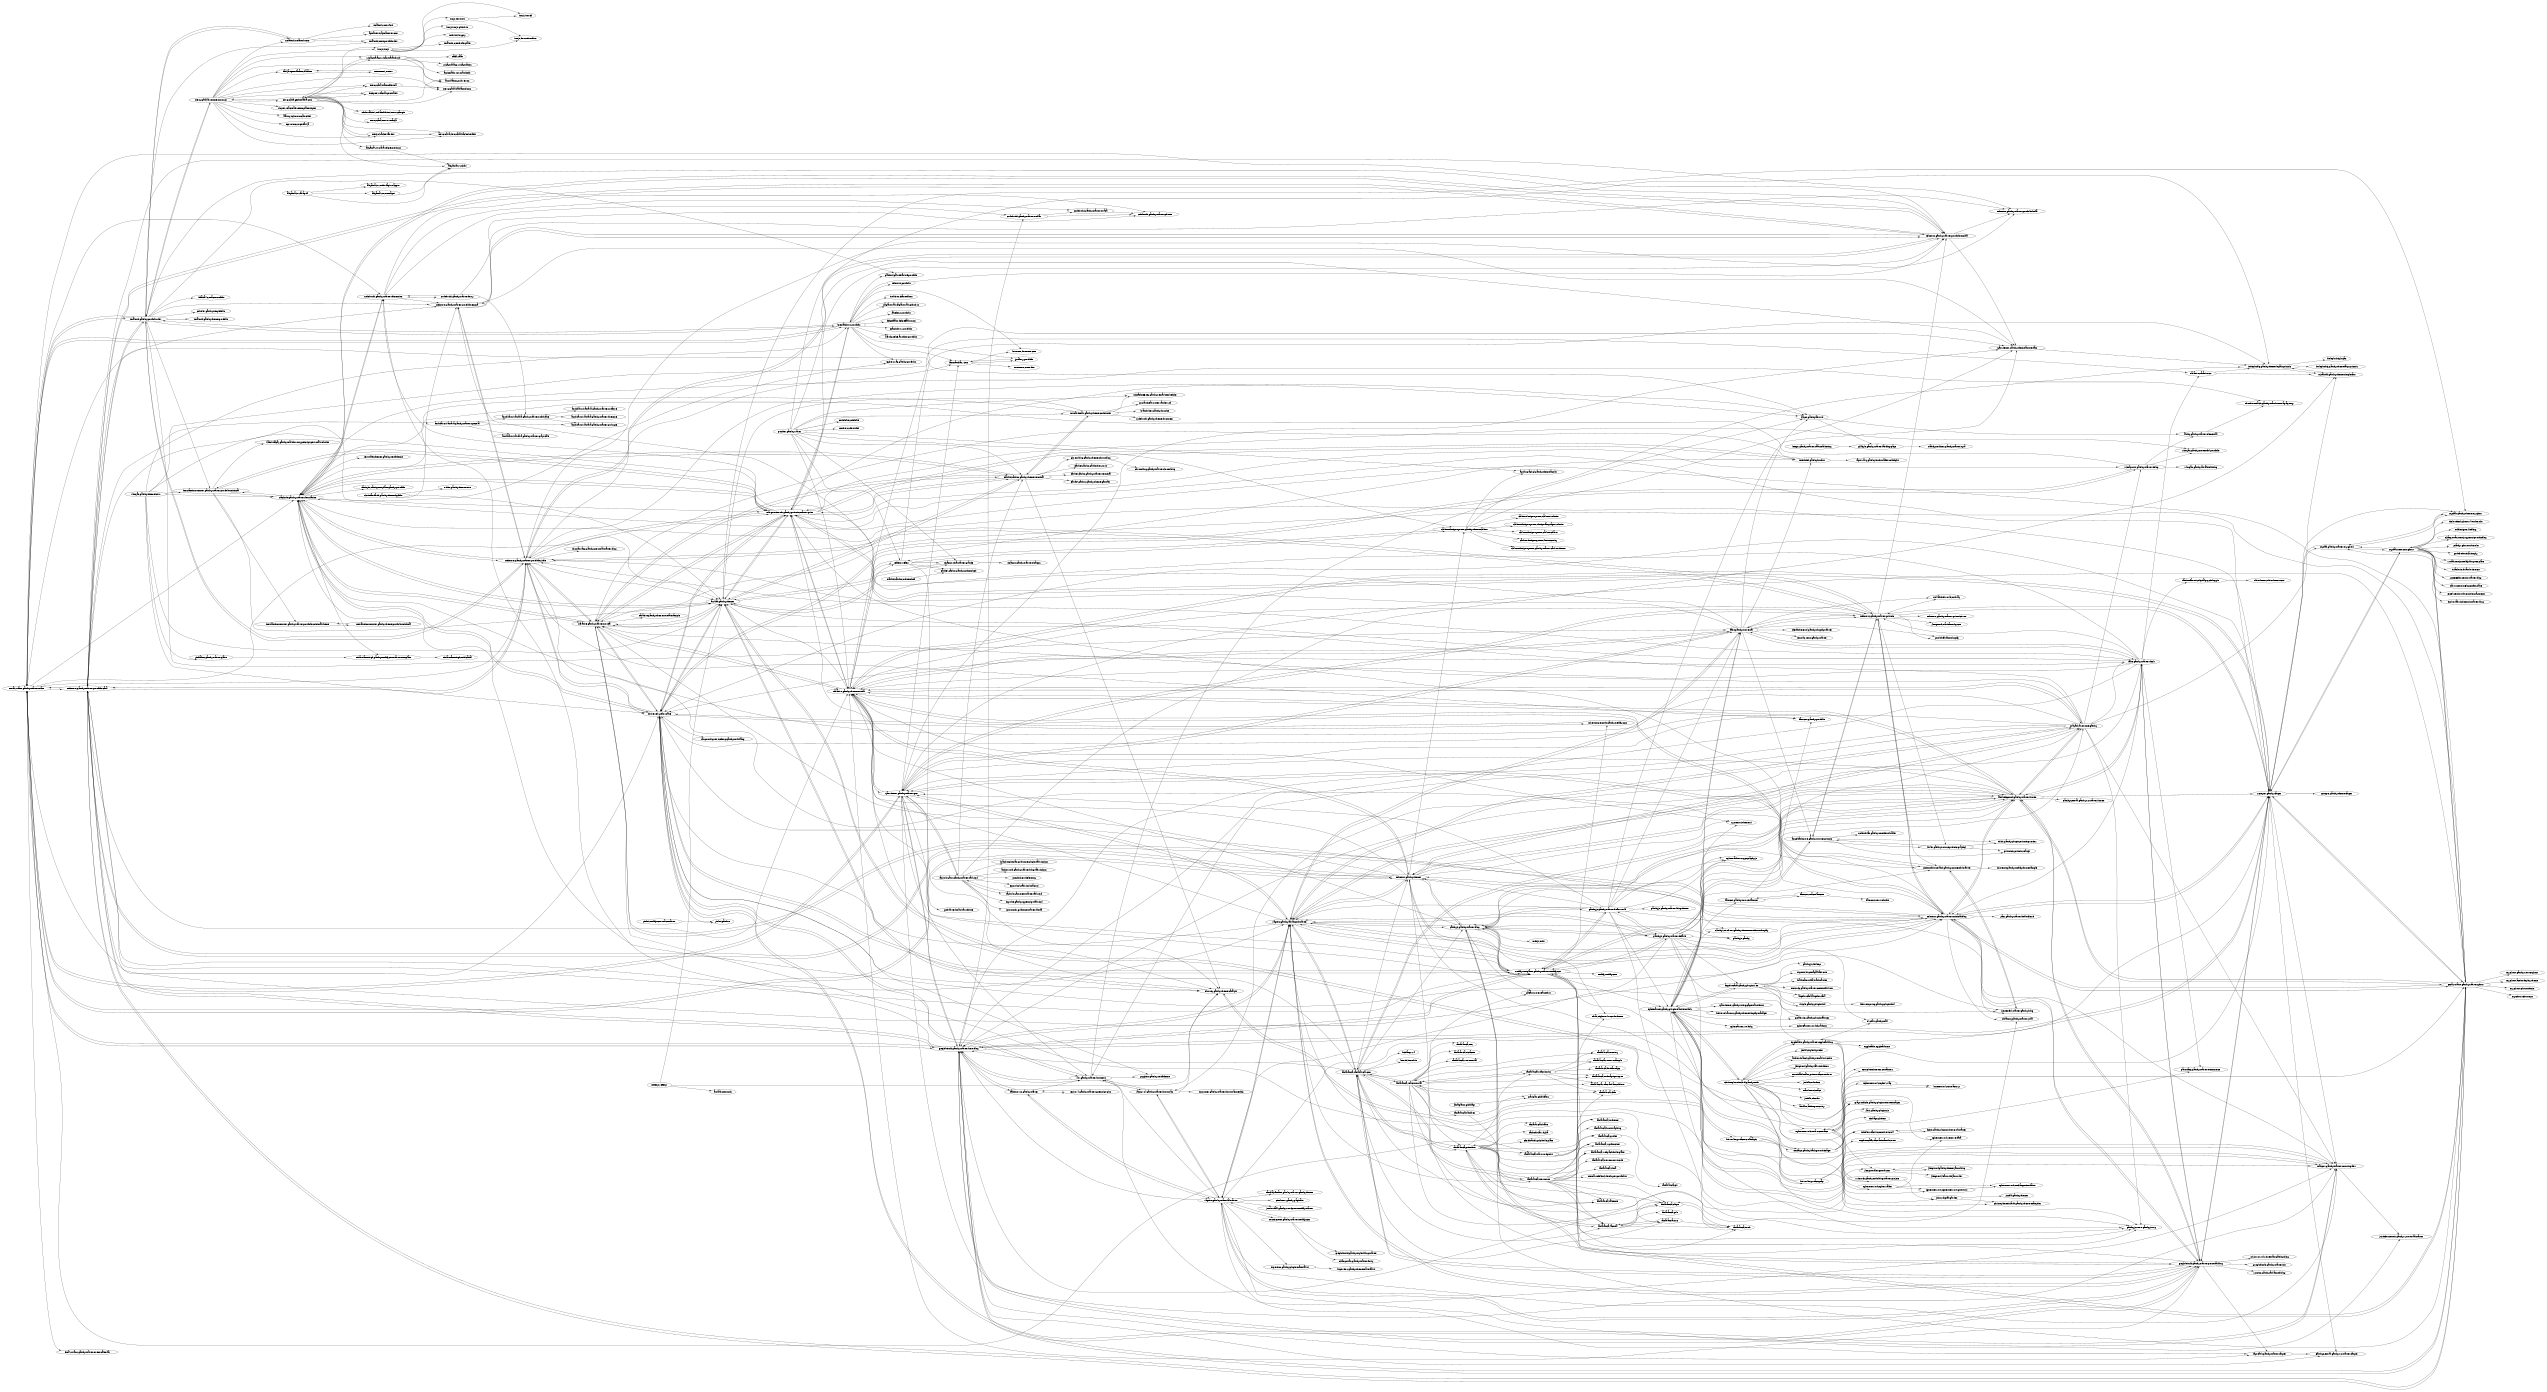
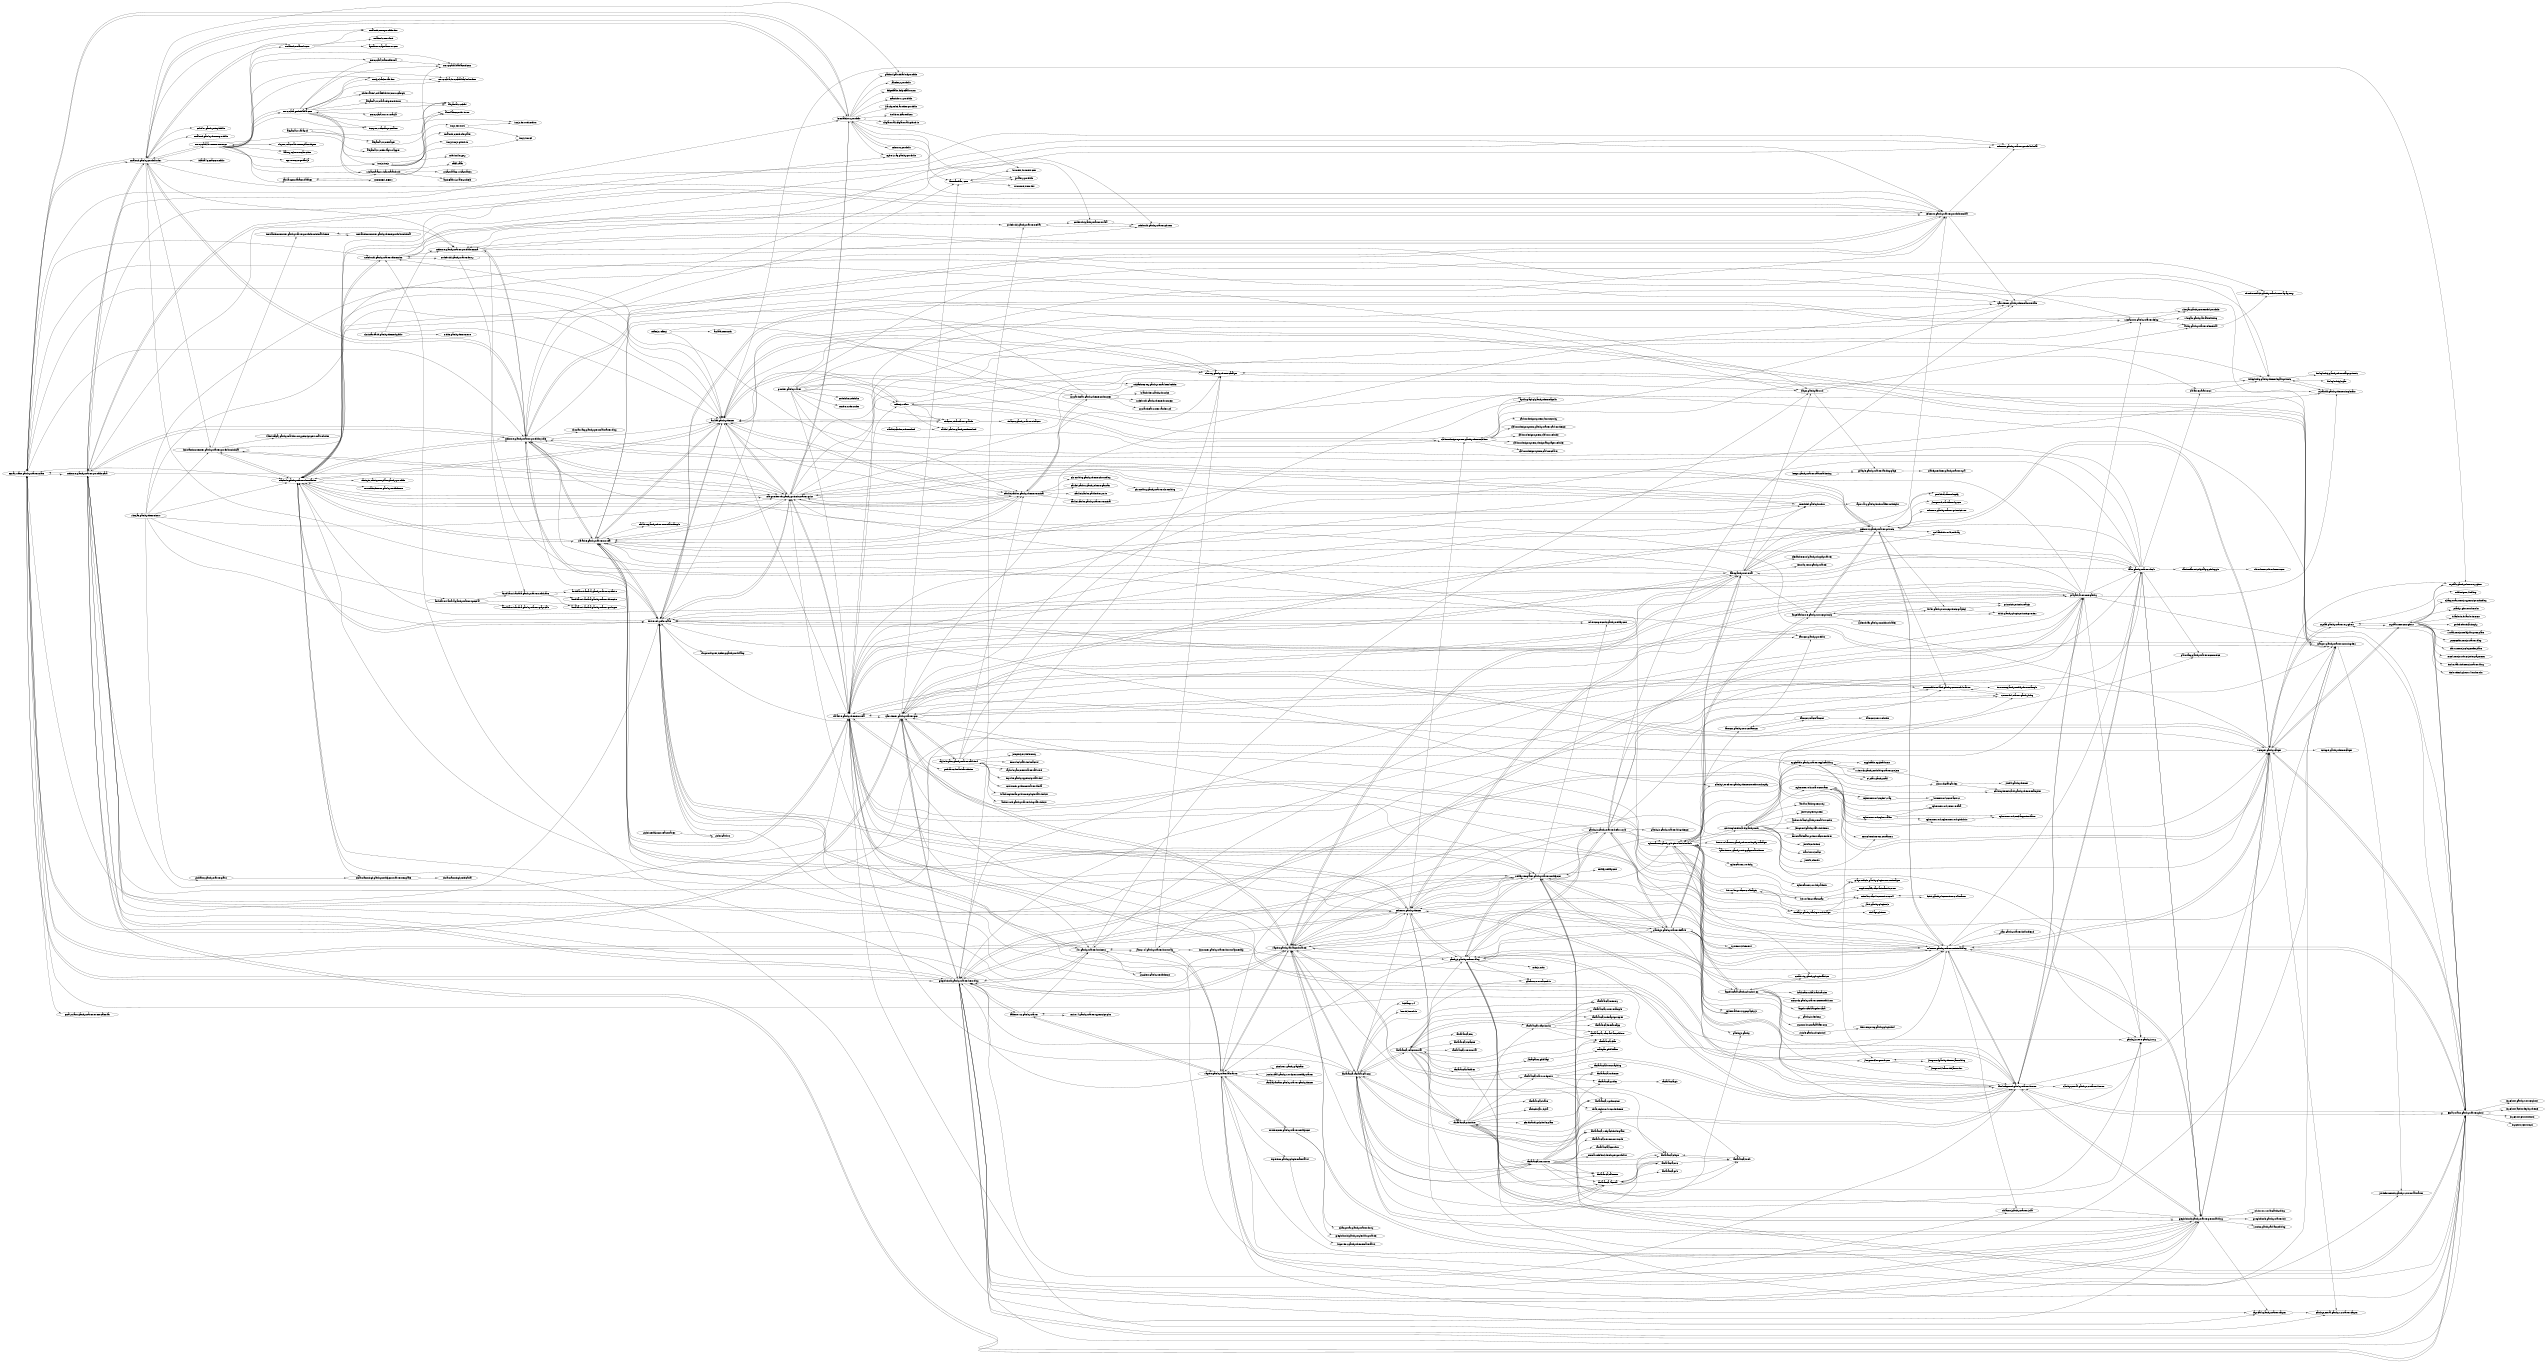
(457, 73) -> (457, 180)
none -> (1202, 516)
(2404, 537) -> none
none -> (1351, 725)
(1500, 1103) -> (1501, 1065)
(1608, 1168) -> (1608, 1147)
(2269, 1257) -> (2269, 1211)
